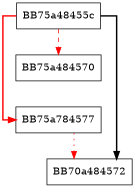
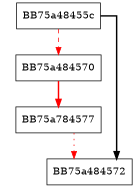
(3, 64) -> (58, 90)
(90, 172) -> (90, 172)
